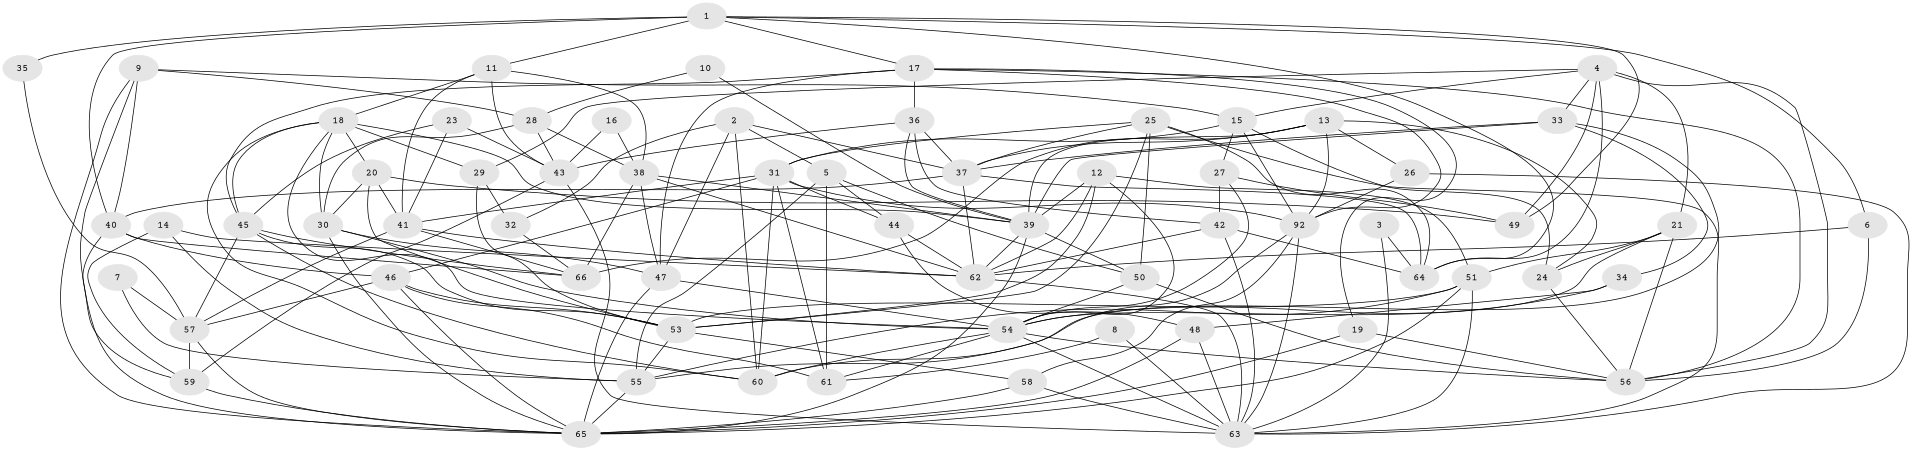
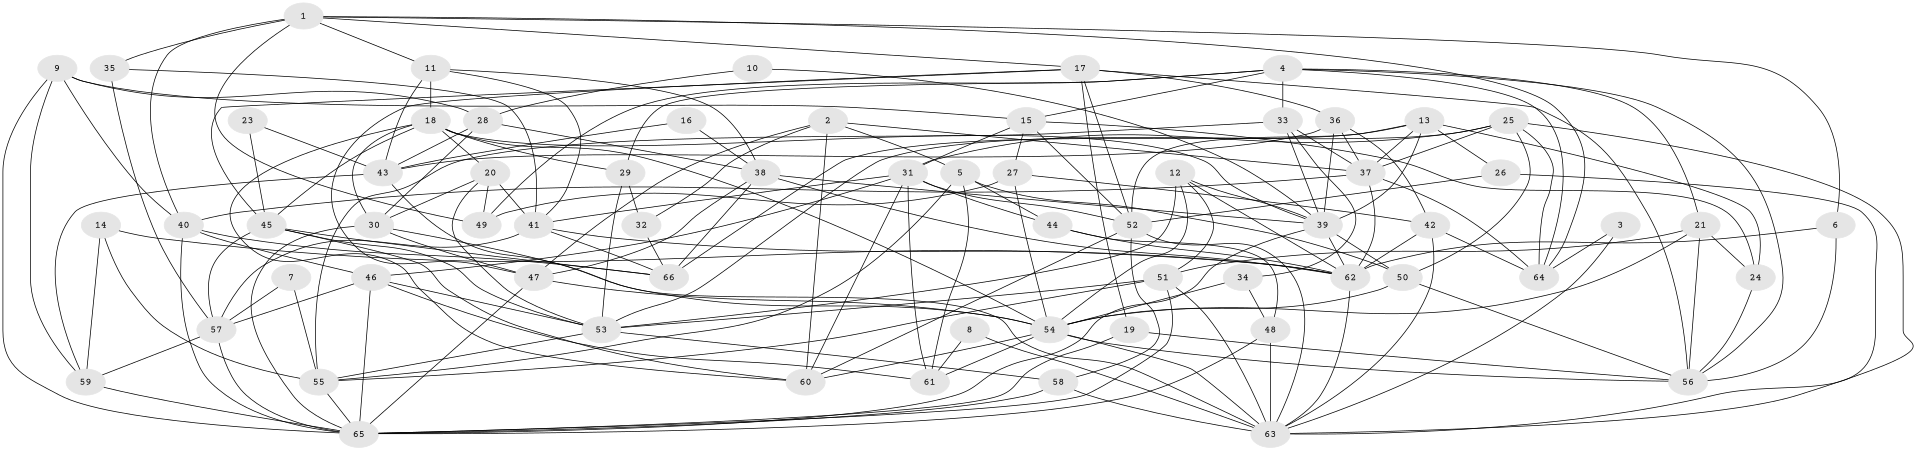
(428, 173) -> (376, 83)
(1300, 225) -> (1132, 225)
